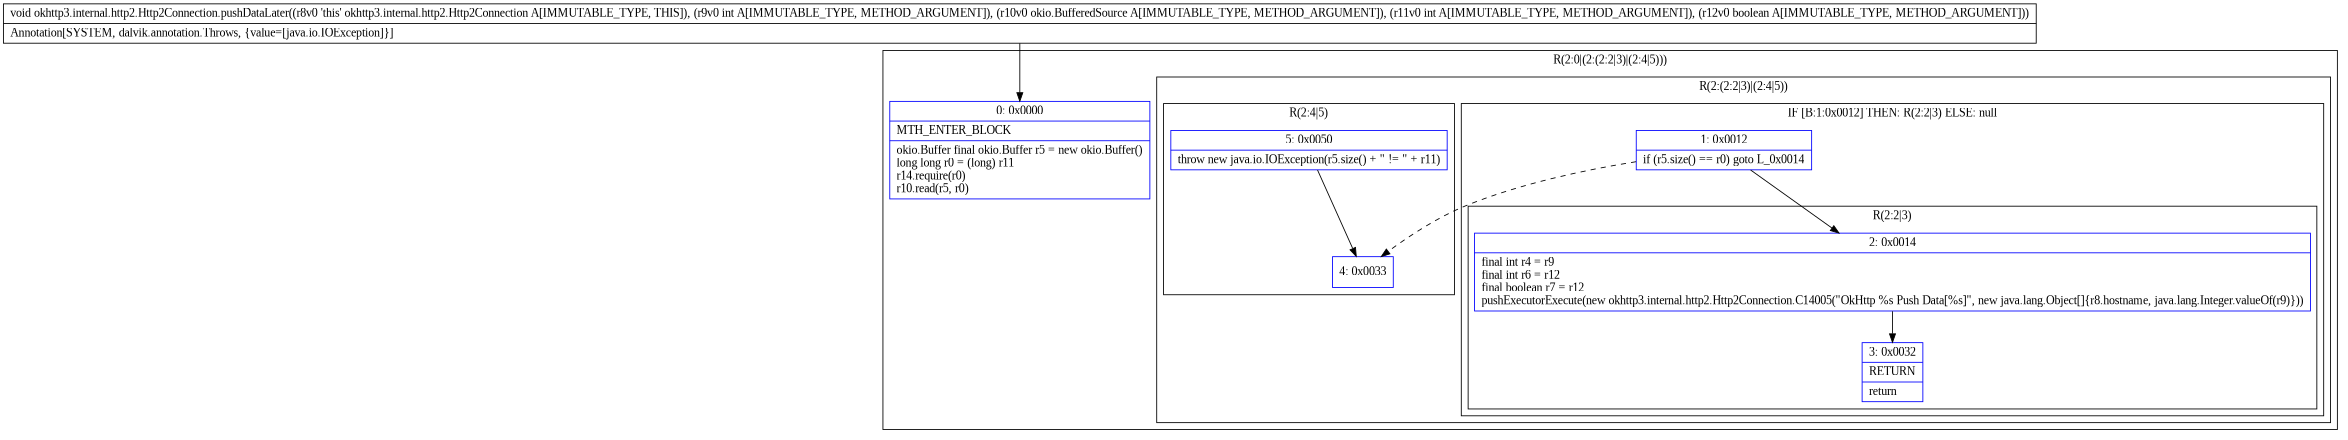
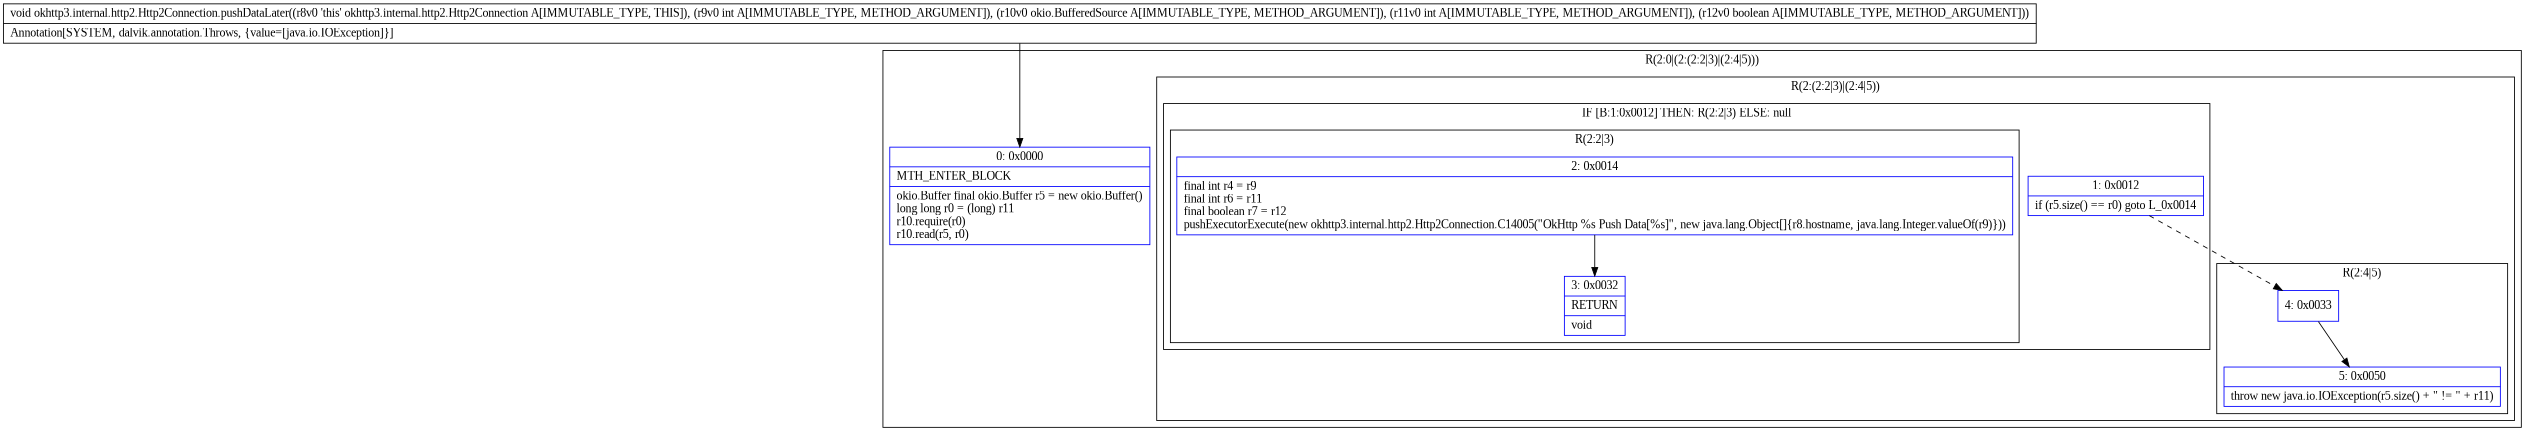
(931, 176) -> (931, 222)
(1791, 199) -> none
(1335, 209) -> (2331, 341)
(1521, 275) -> (1223, 199)
(1883, 391) -> (1582, 325)
